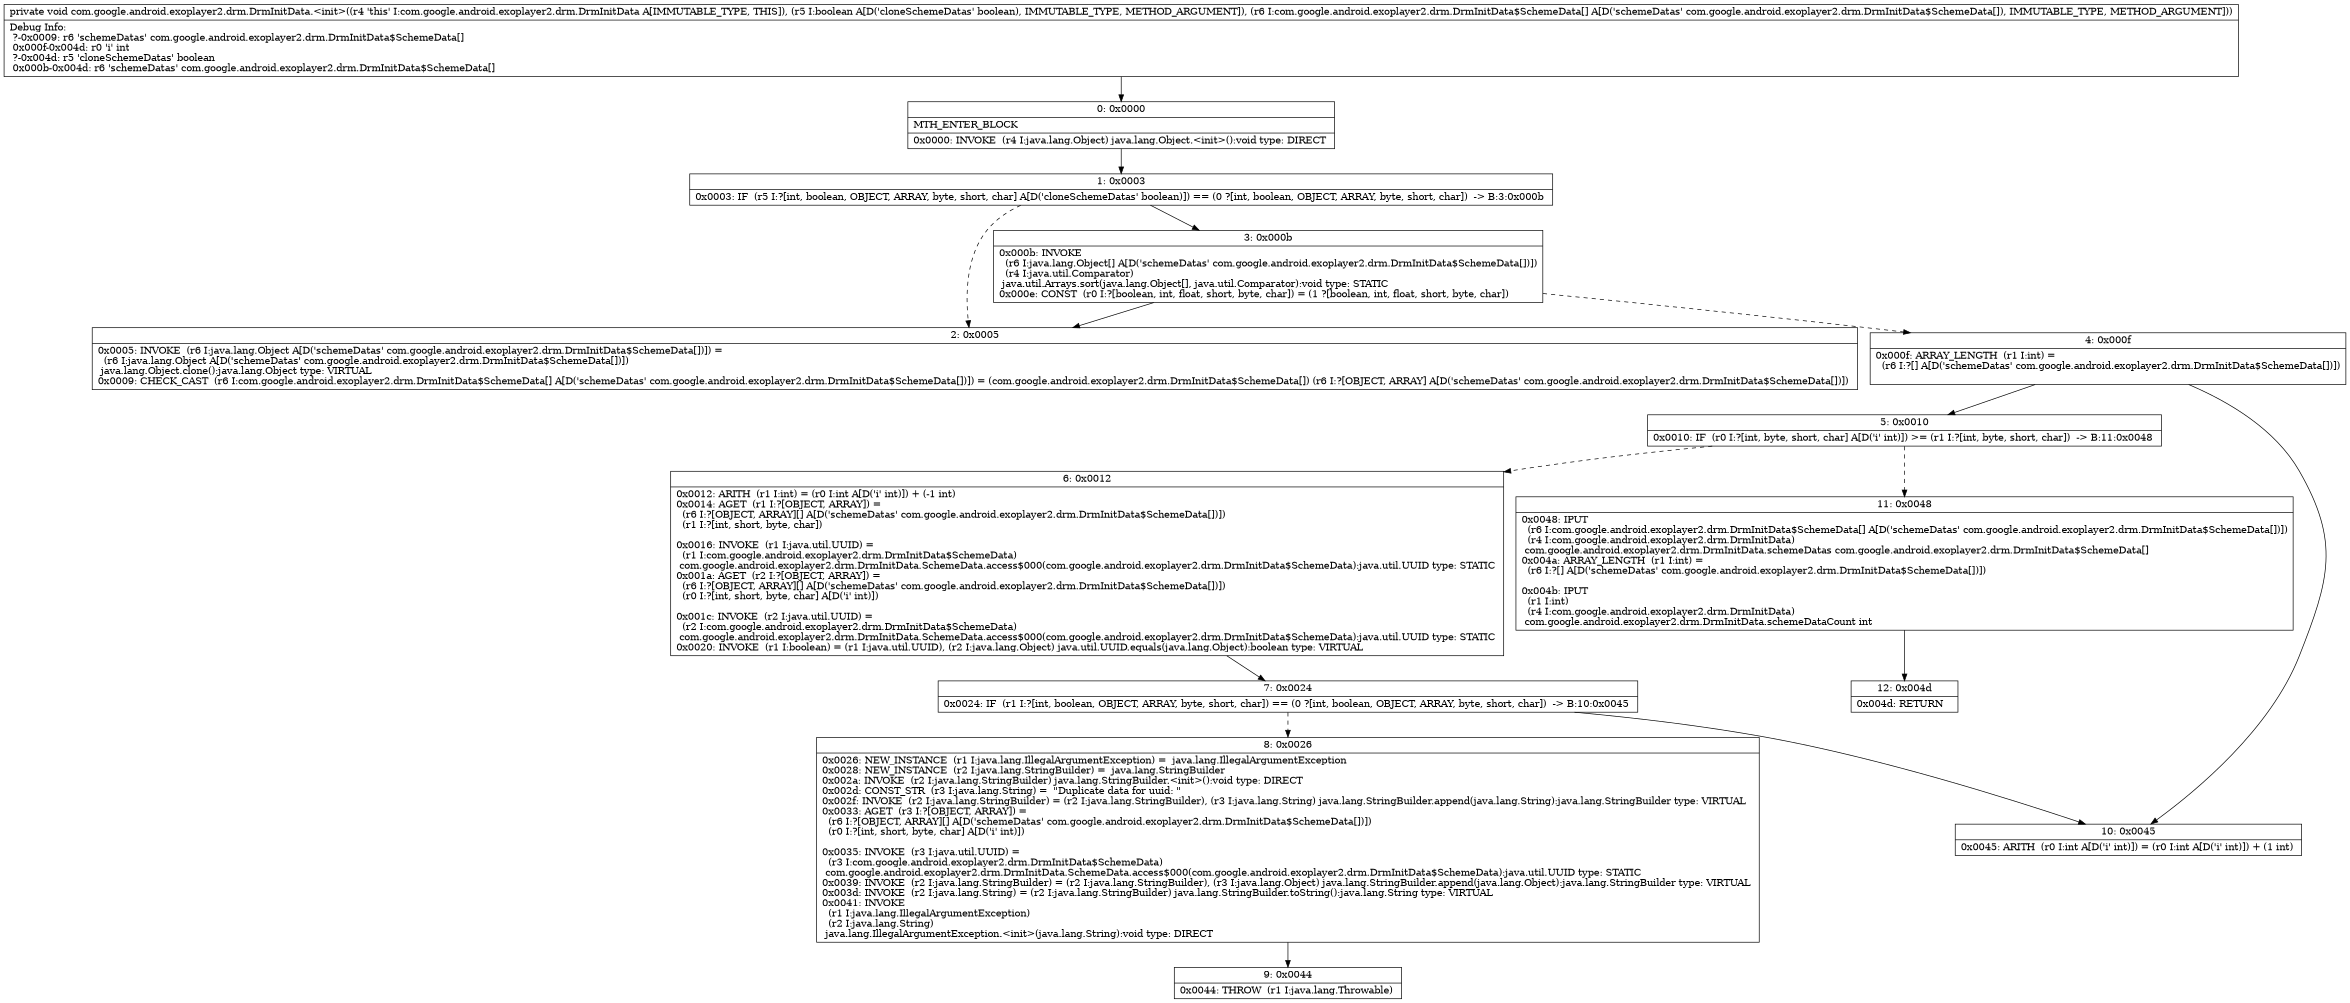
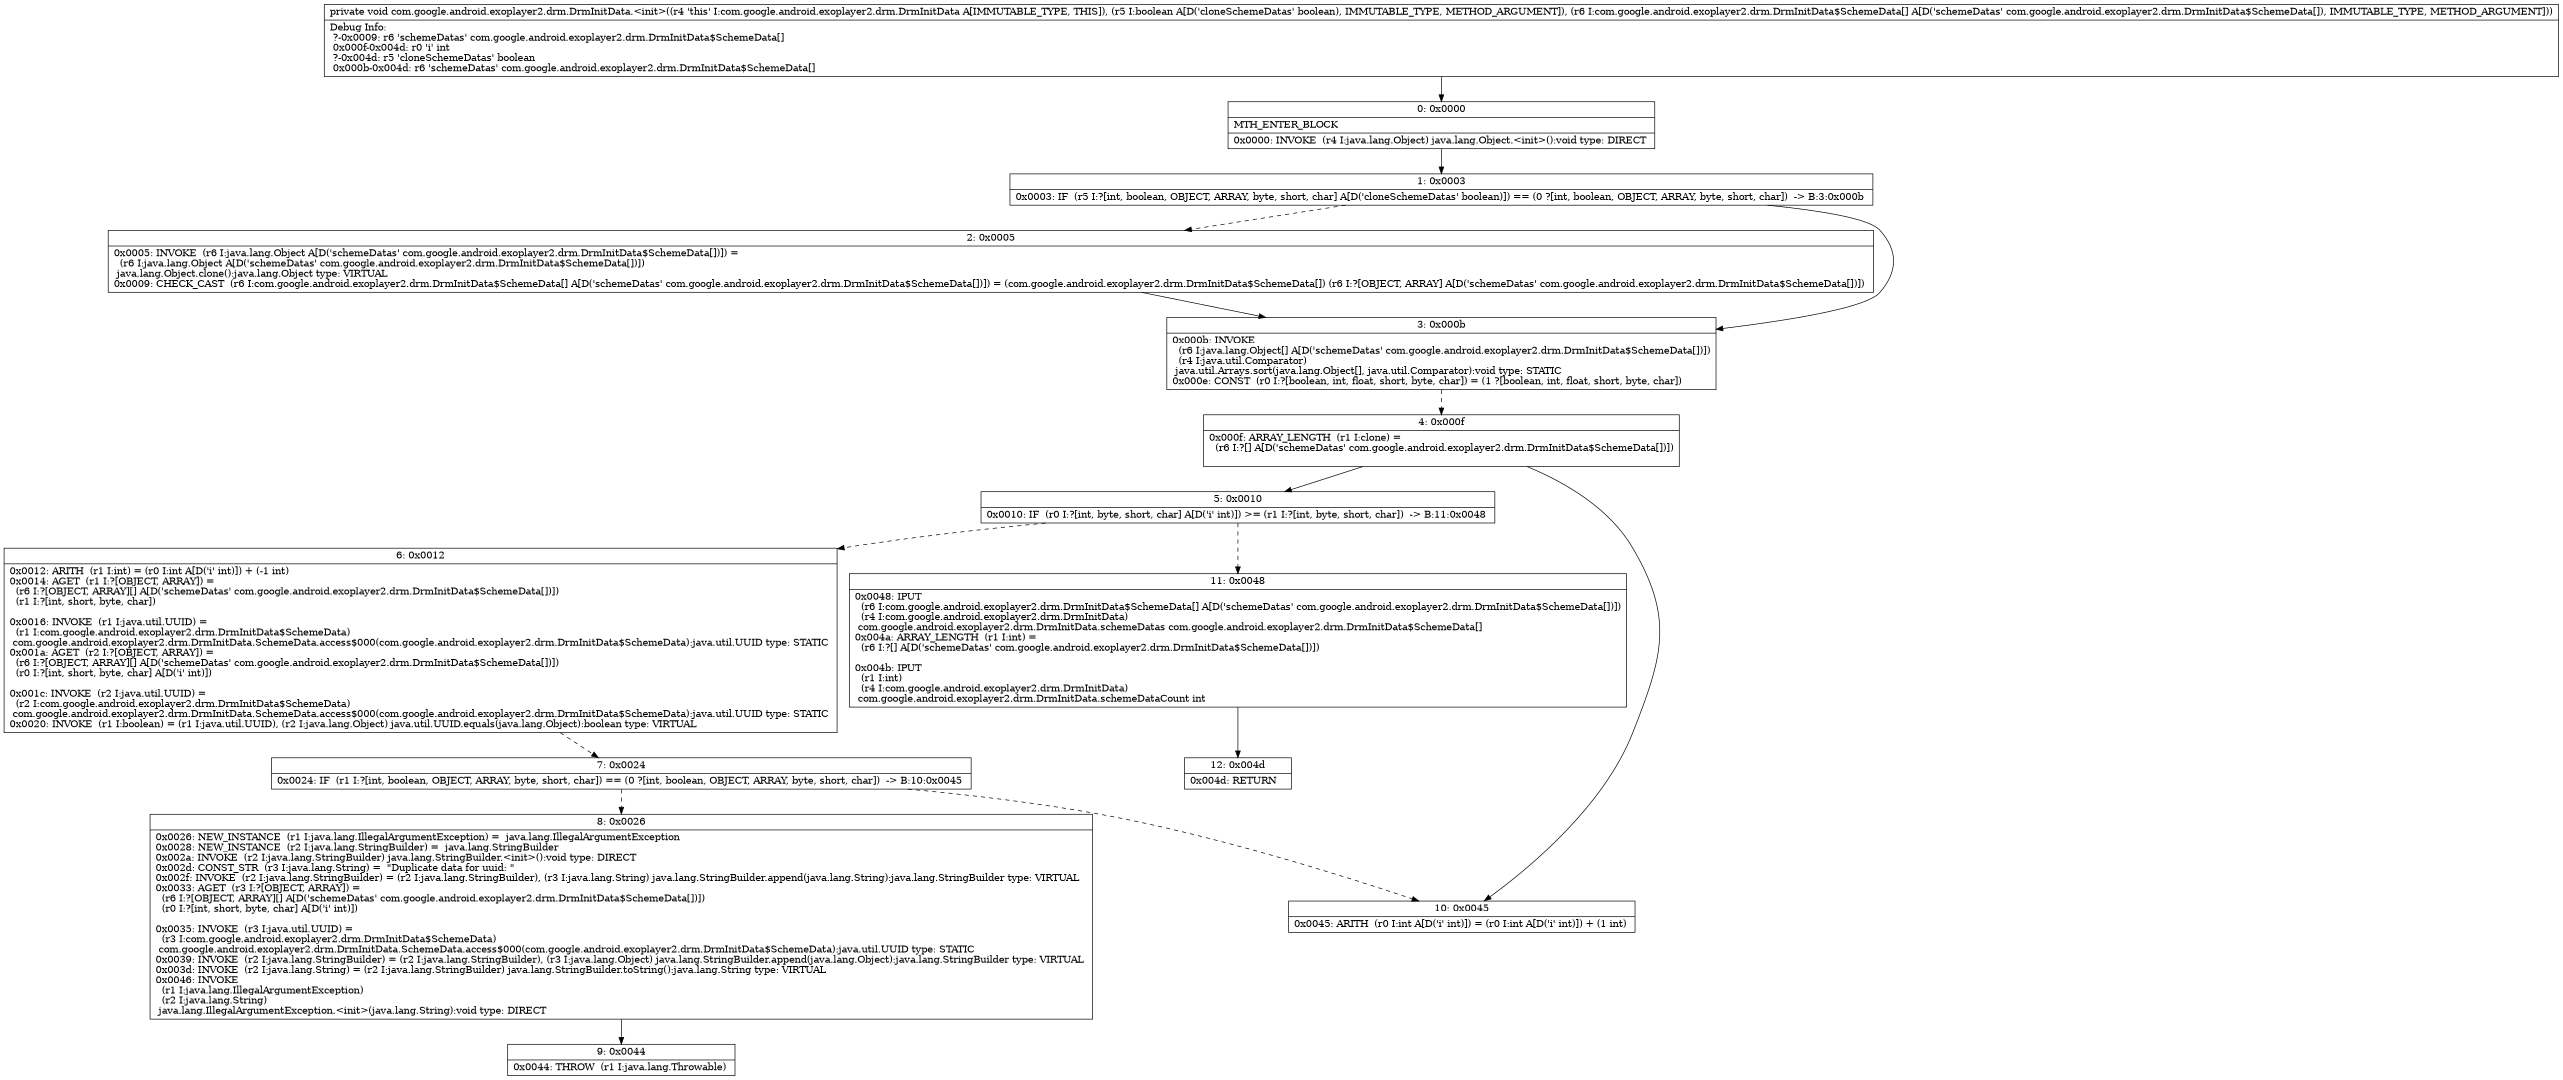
(1117, 314) -> (1200, 304)
(1967, 356) -> (1307, 438)
(1243, 666) -> (576, 743)
(1830, 751) -> (1164, 828)
(867, 903) -> (200, 980)
